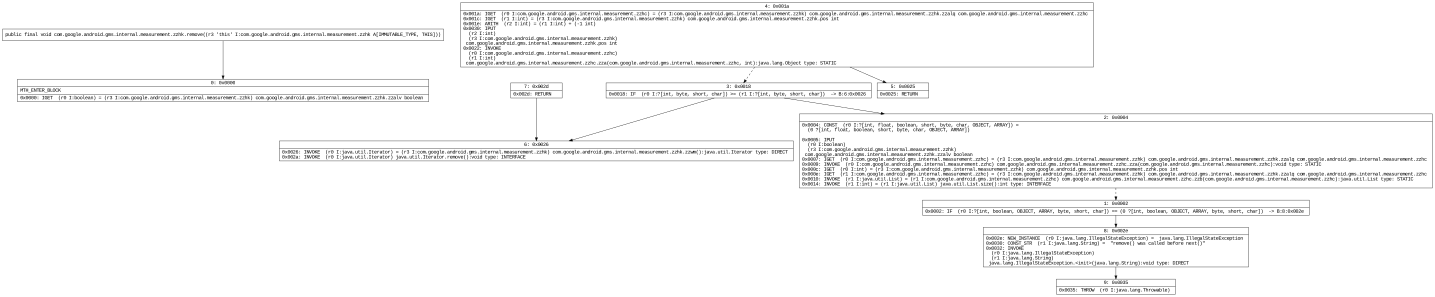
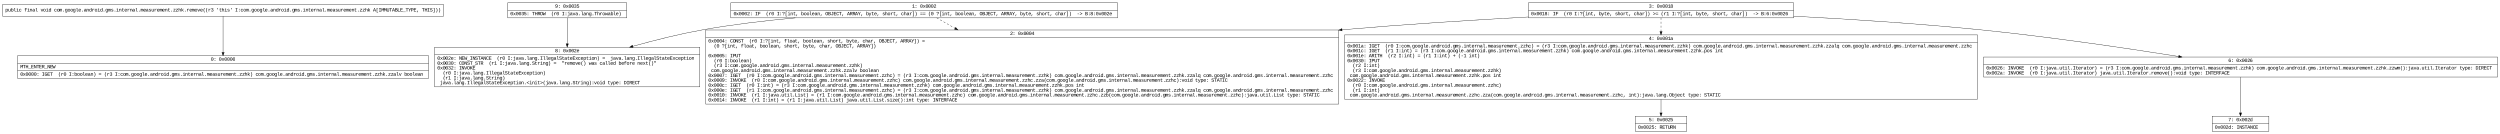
(750, 74) -> (1661, 25)
(40, 90) -> (38, 67)
(536, 94) -> (2241, 127)
(536, 118) -> (2241, 95)
(1116, 192) -> (946, 23)
(1116, 271) -> (567, 31)
